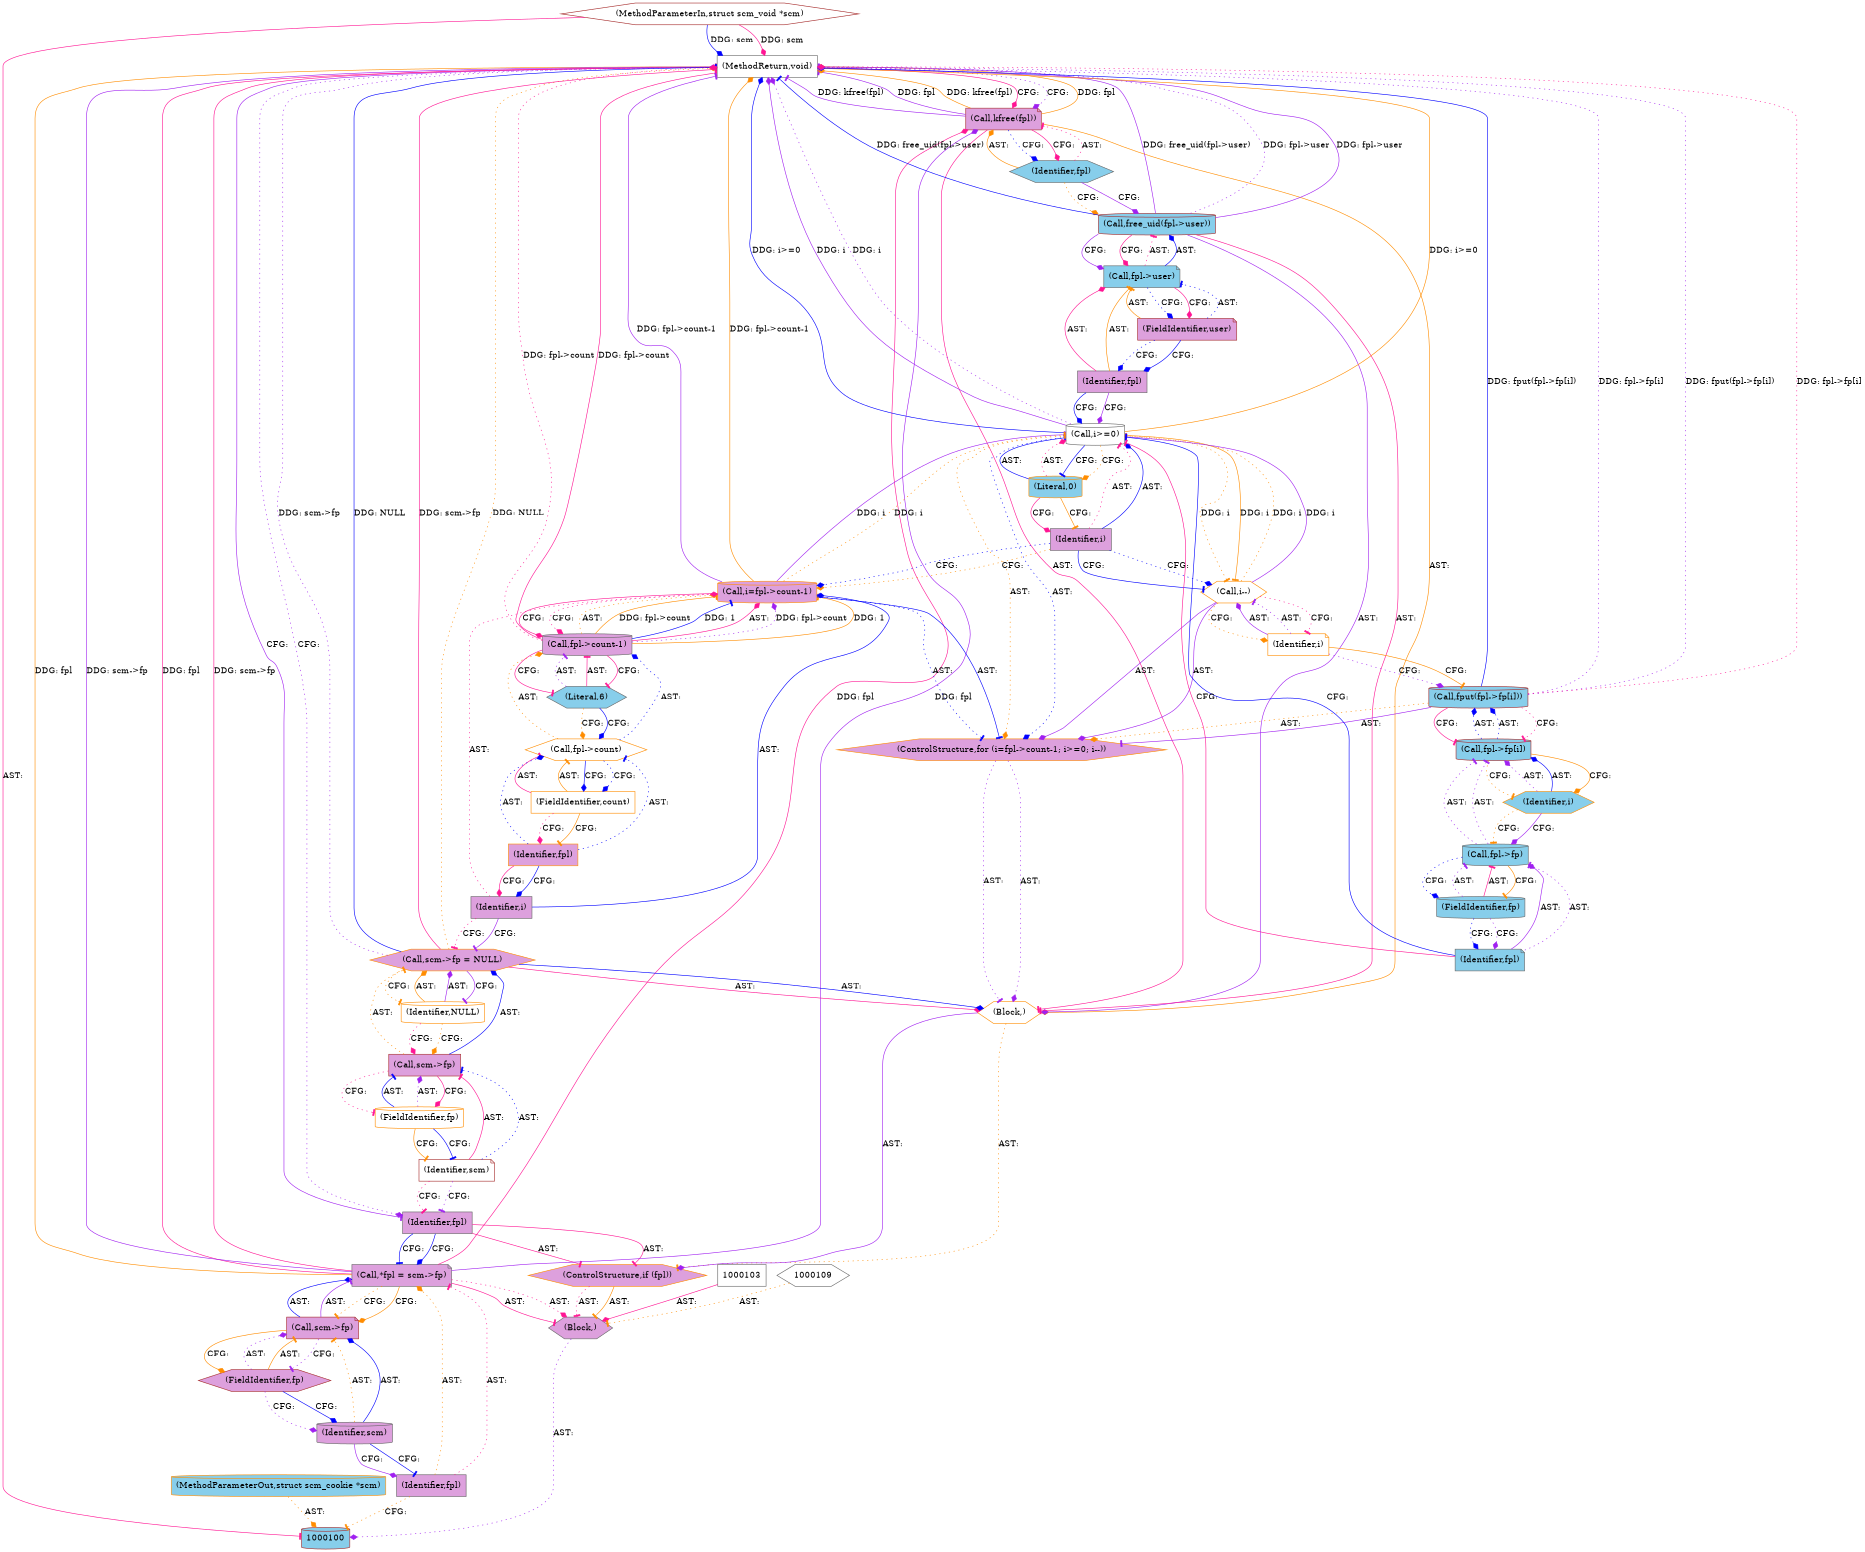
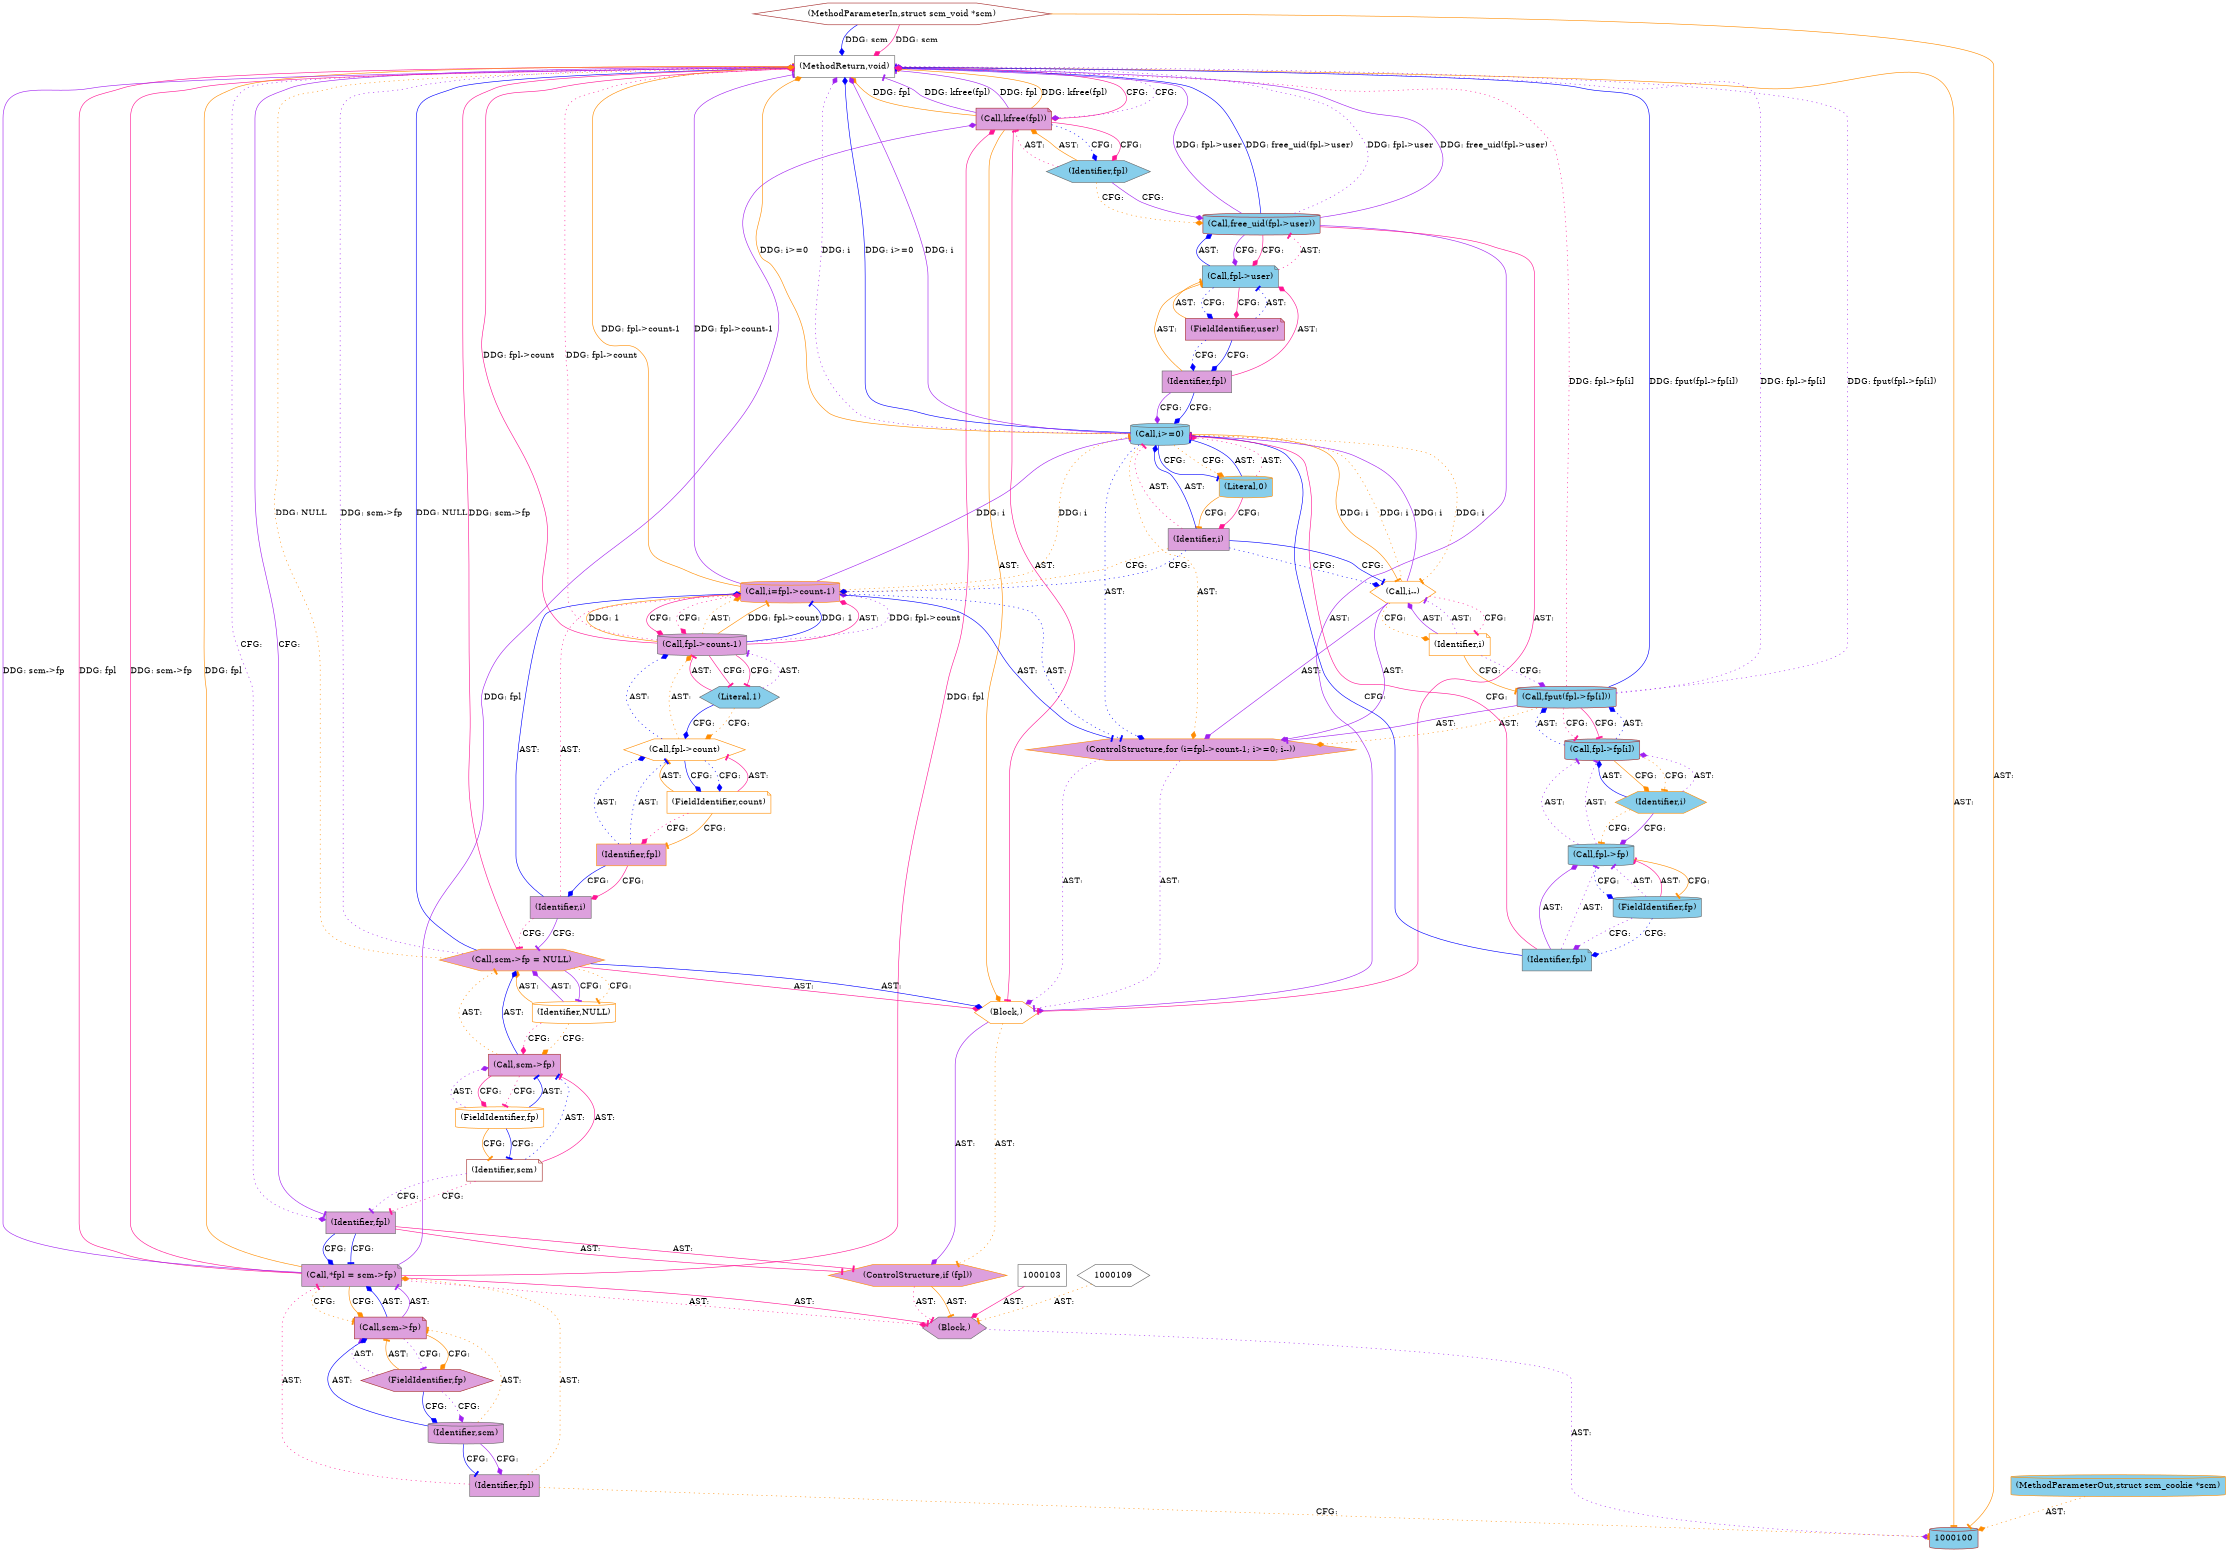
none -> (1954, 277)
(1095, 434) -> (1160, 434)
(3, 635) -> (1994, 325)
(587, 697) -> (740, 697)
(583, 802) -> (719, 802)
